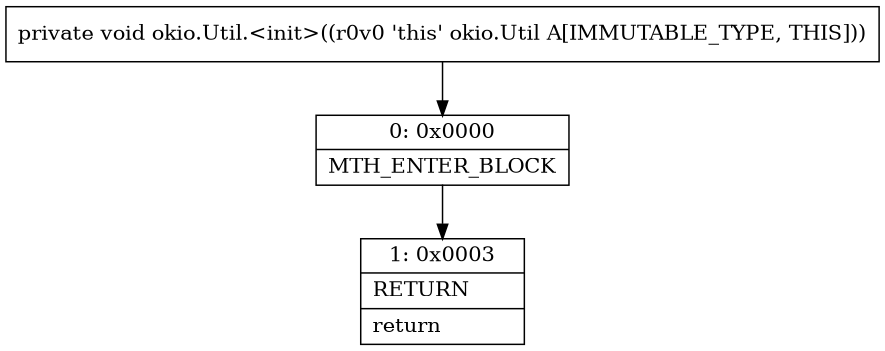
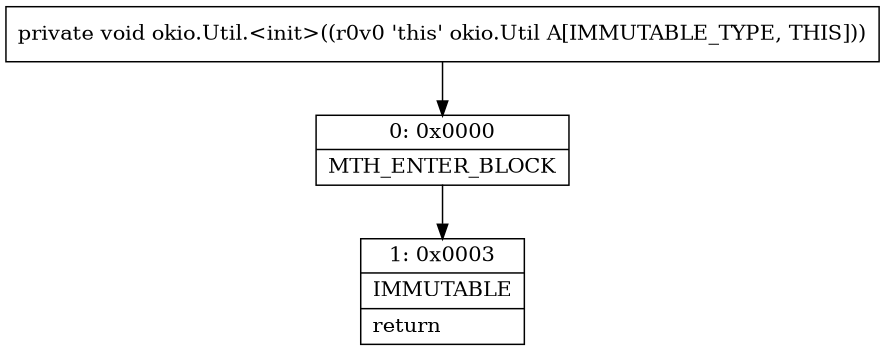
(421, 290) -> (443, 290)
